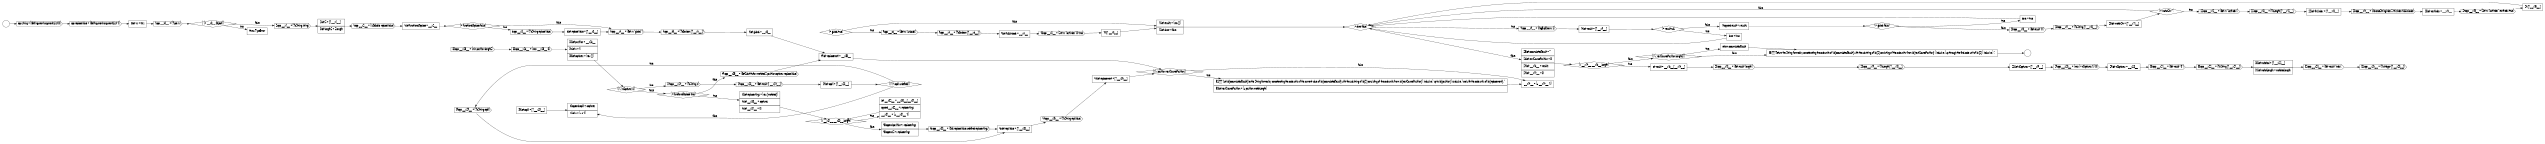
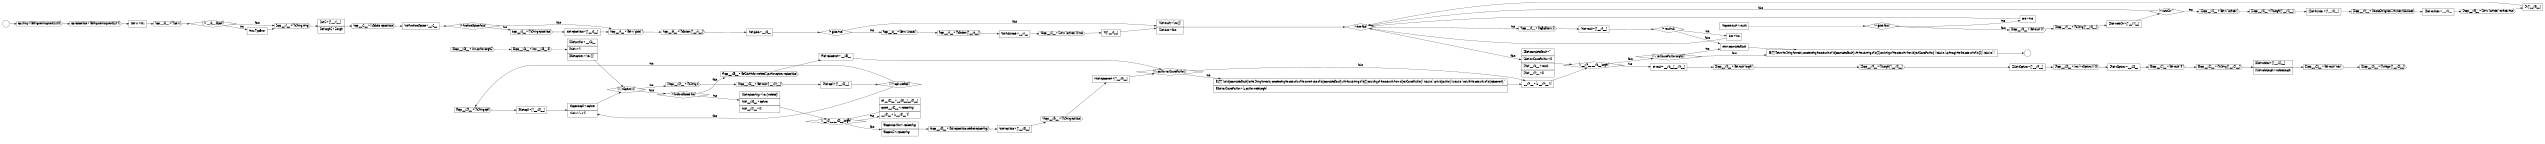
(1699, 27) -> (1697, 37)
none -> (270, 29)
(797, 44) -> (795, 32)
none -> (1568, 75)
none -> (608, 98)
(736, 141) -> (503, 110)
